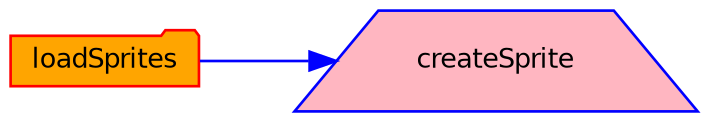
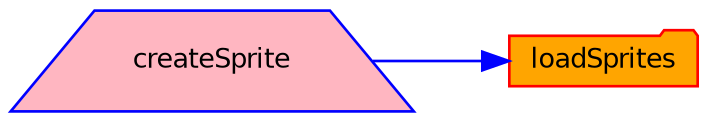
(254, 61) -> (428, 61)
